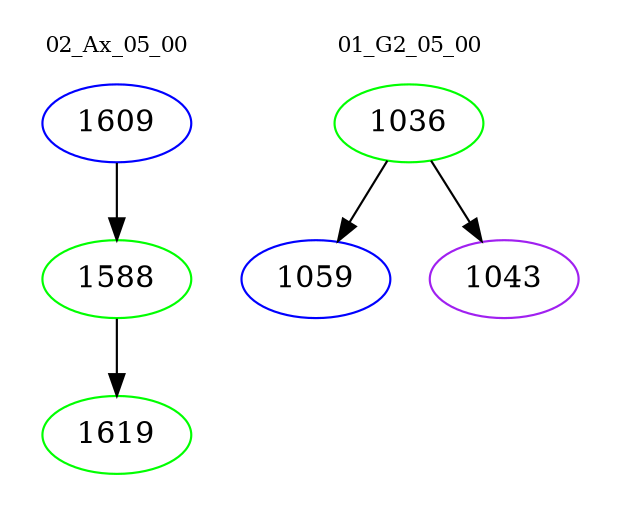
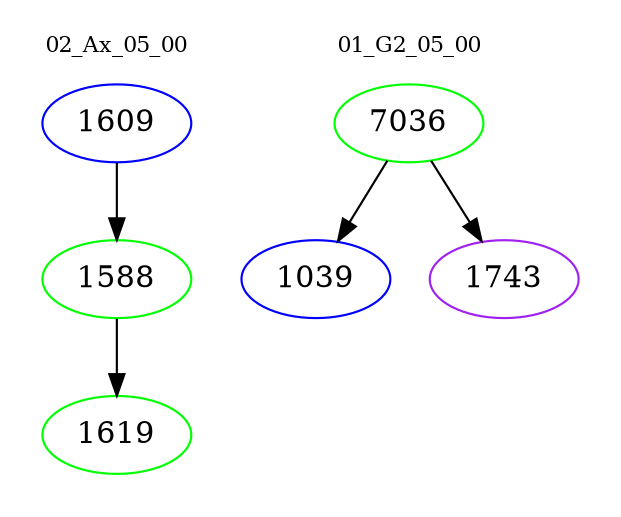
(409, 123) -> (409, 123)
(316, 279) -> (316, 279)
(504, 279) -> (504, 279)
